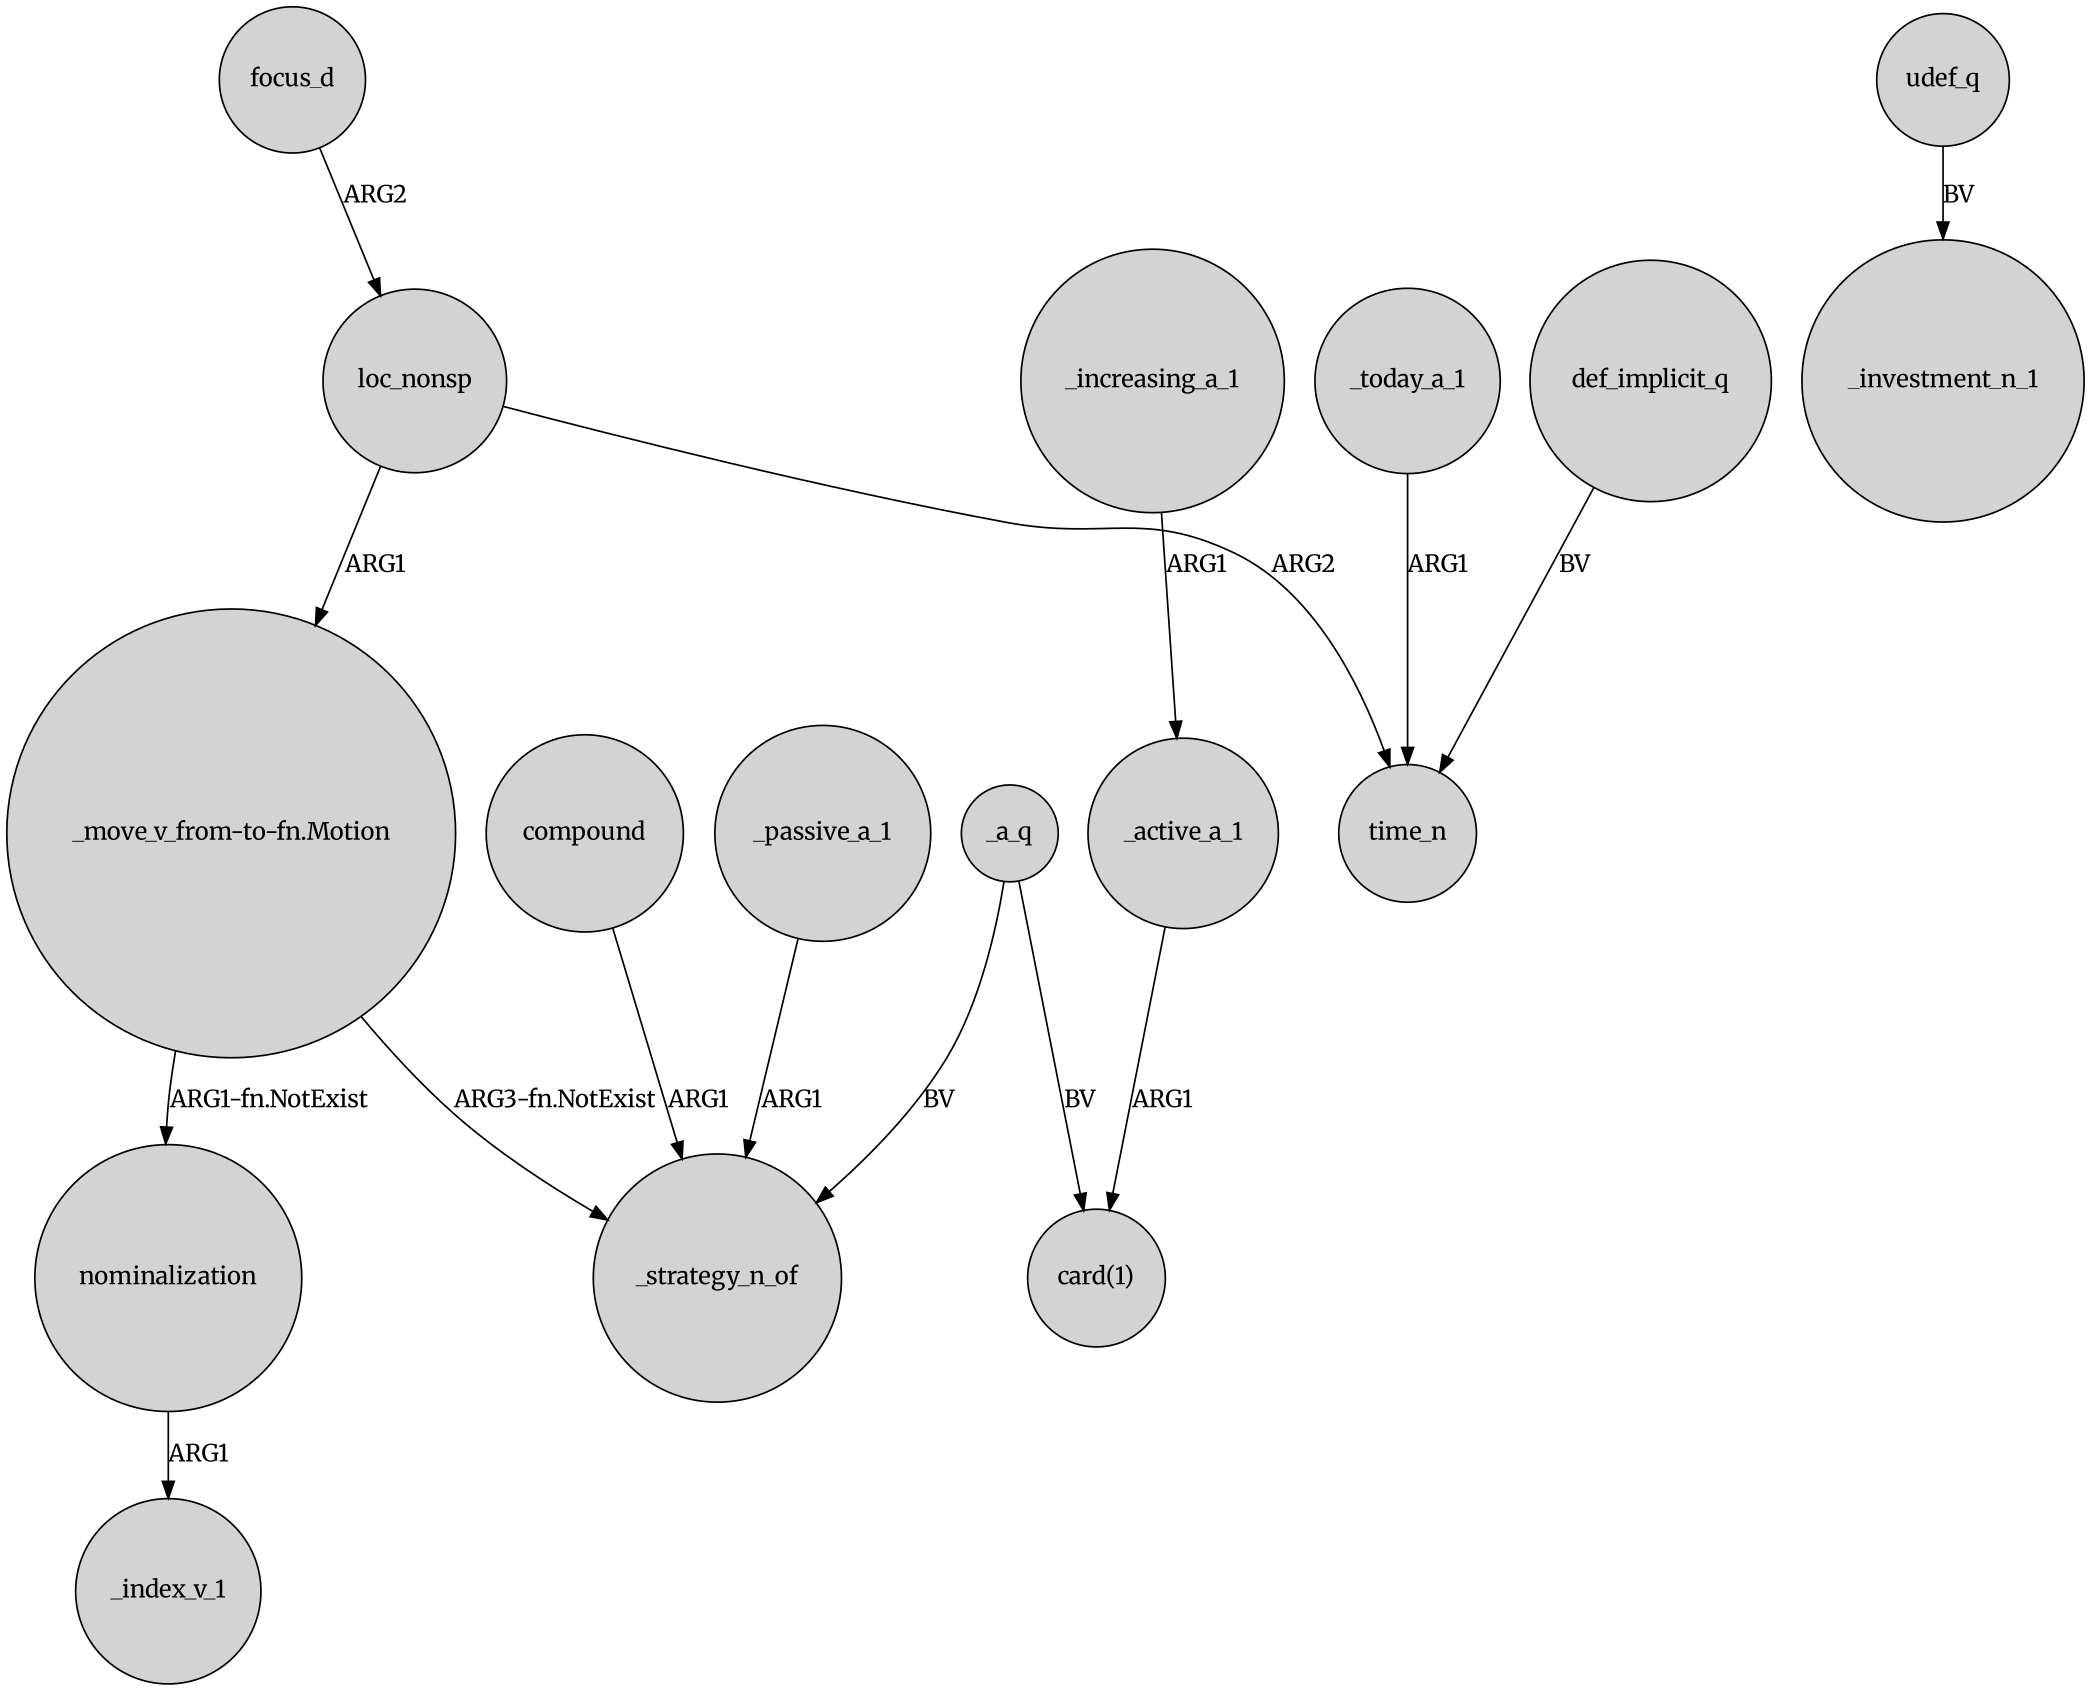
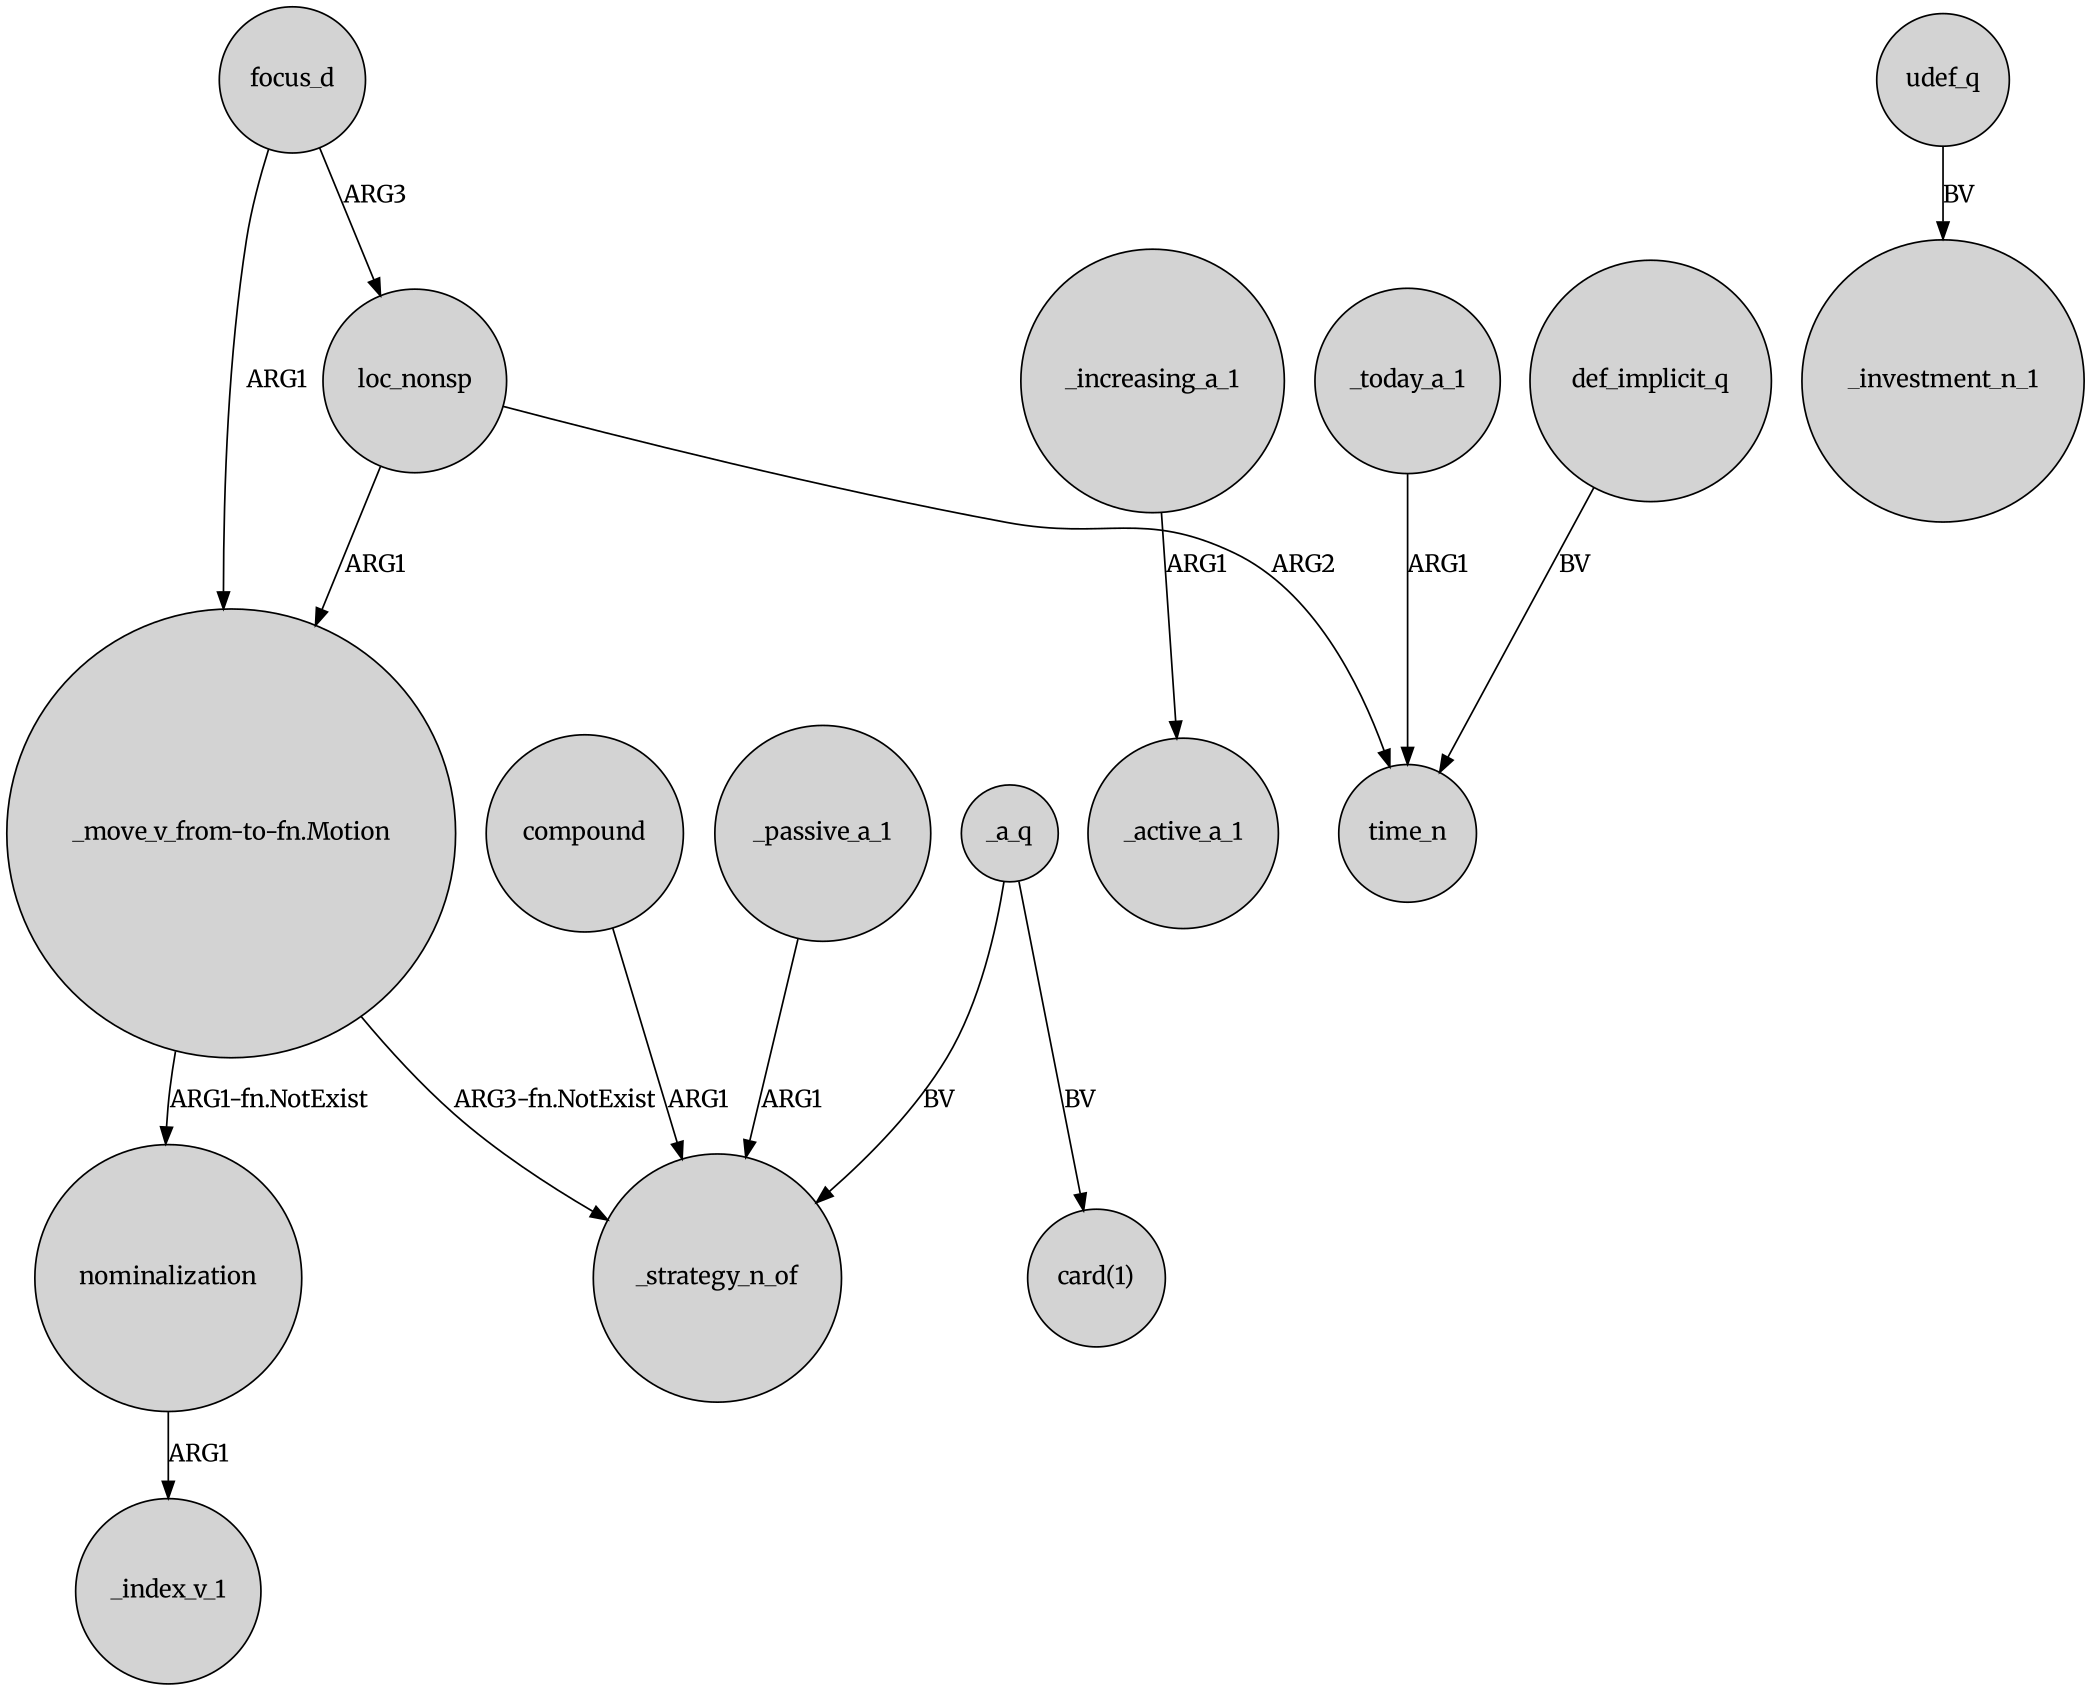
(376, 196) -> (376, 196)
none -> (232, 369)
(1139, 1060) -> none
